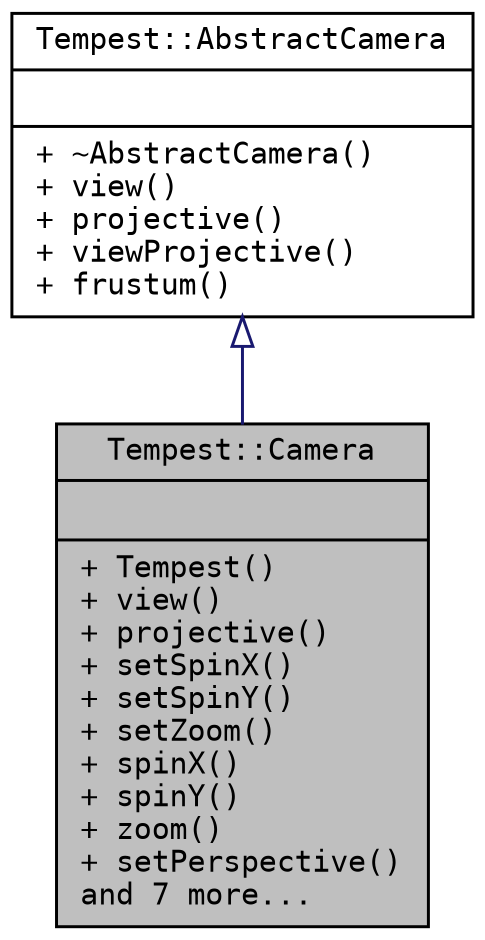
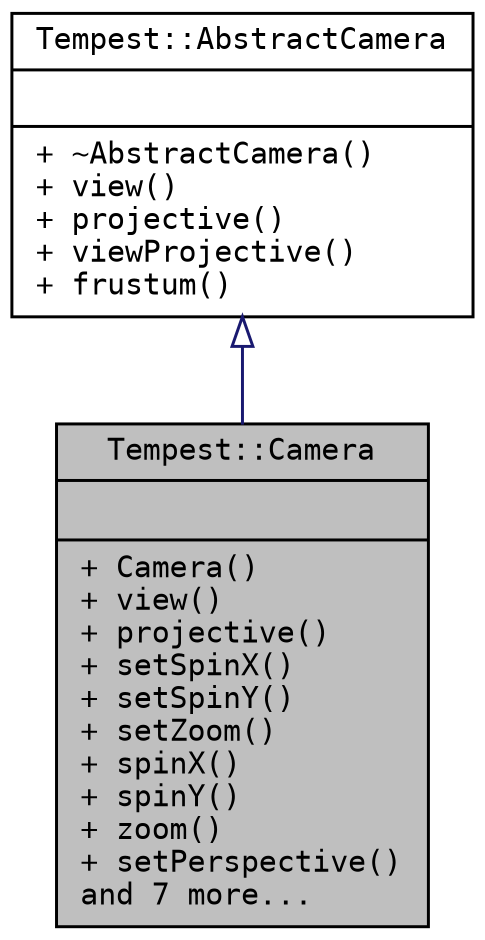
(180, 568) -> (171, 568)
